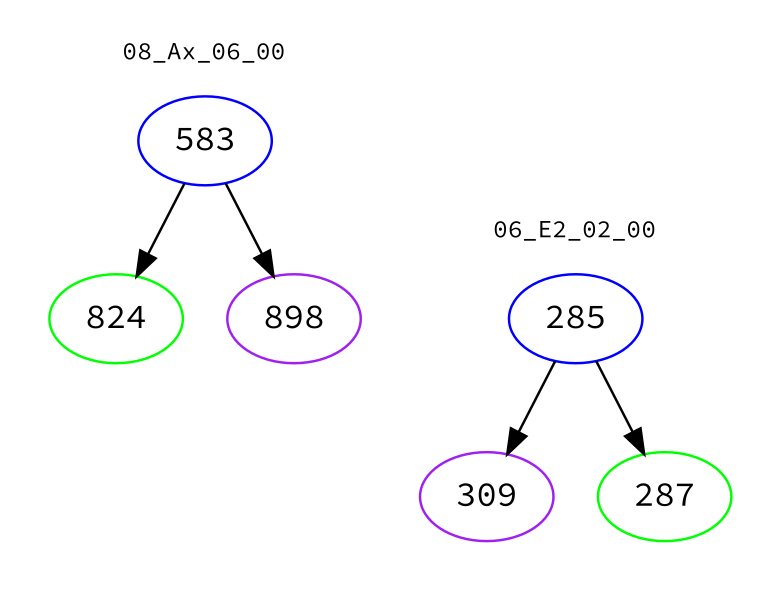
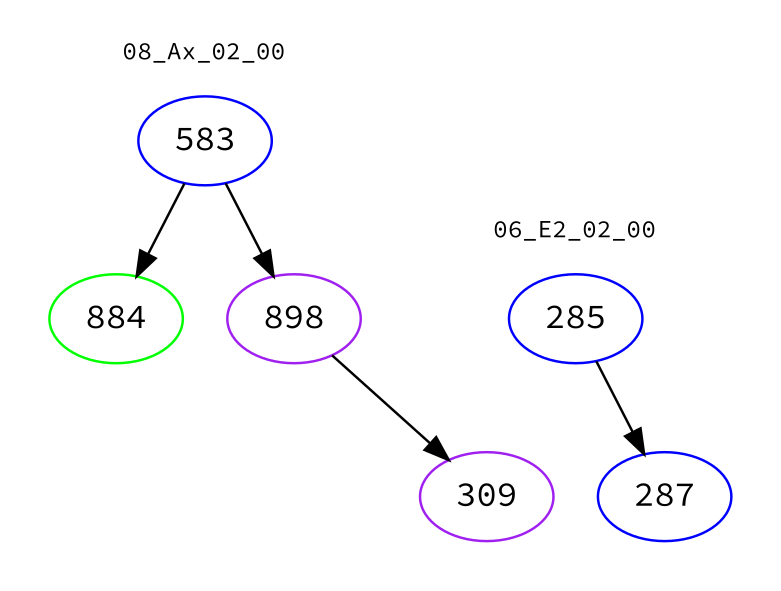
(205, 53) -> (205, 53)
(116, 319) -> (116, 319)
(537, 397) -> (381, 399)
(665, 497) -> (665, 497)
